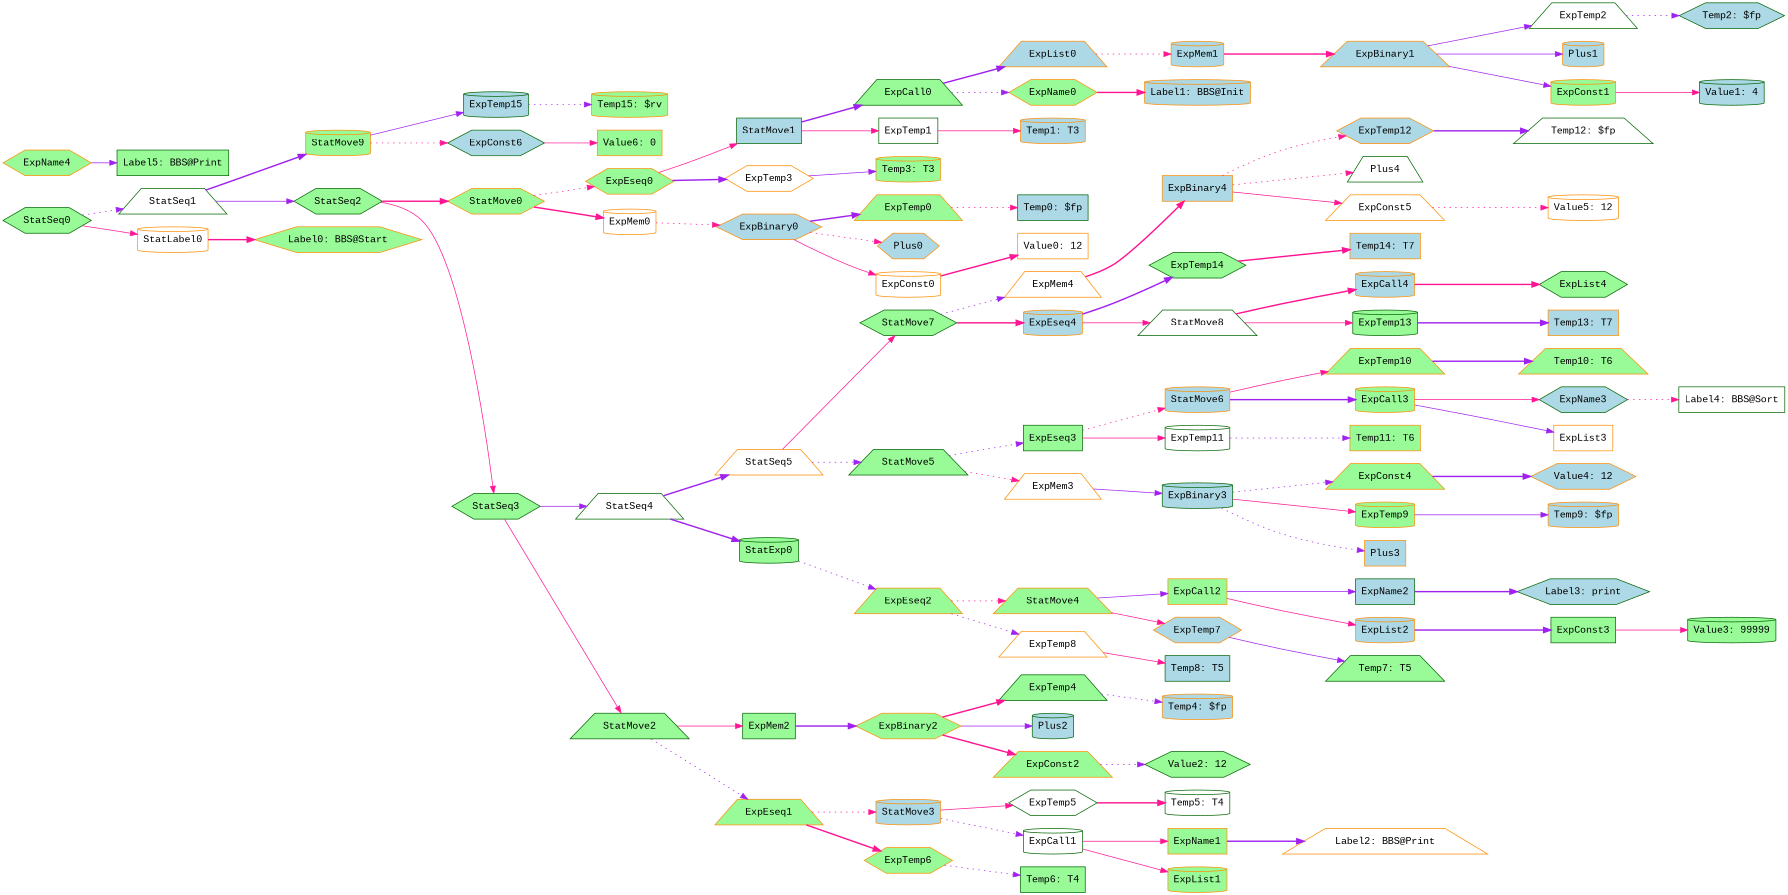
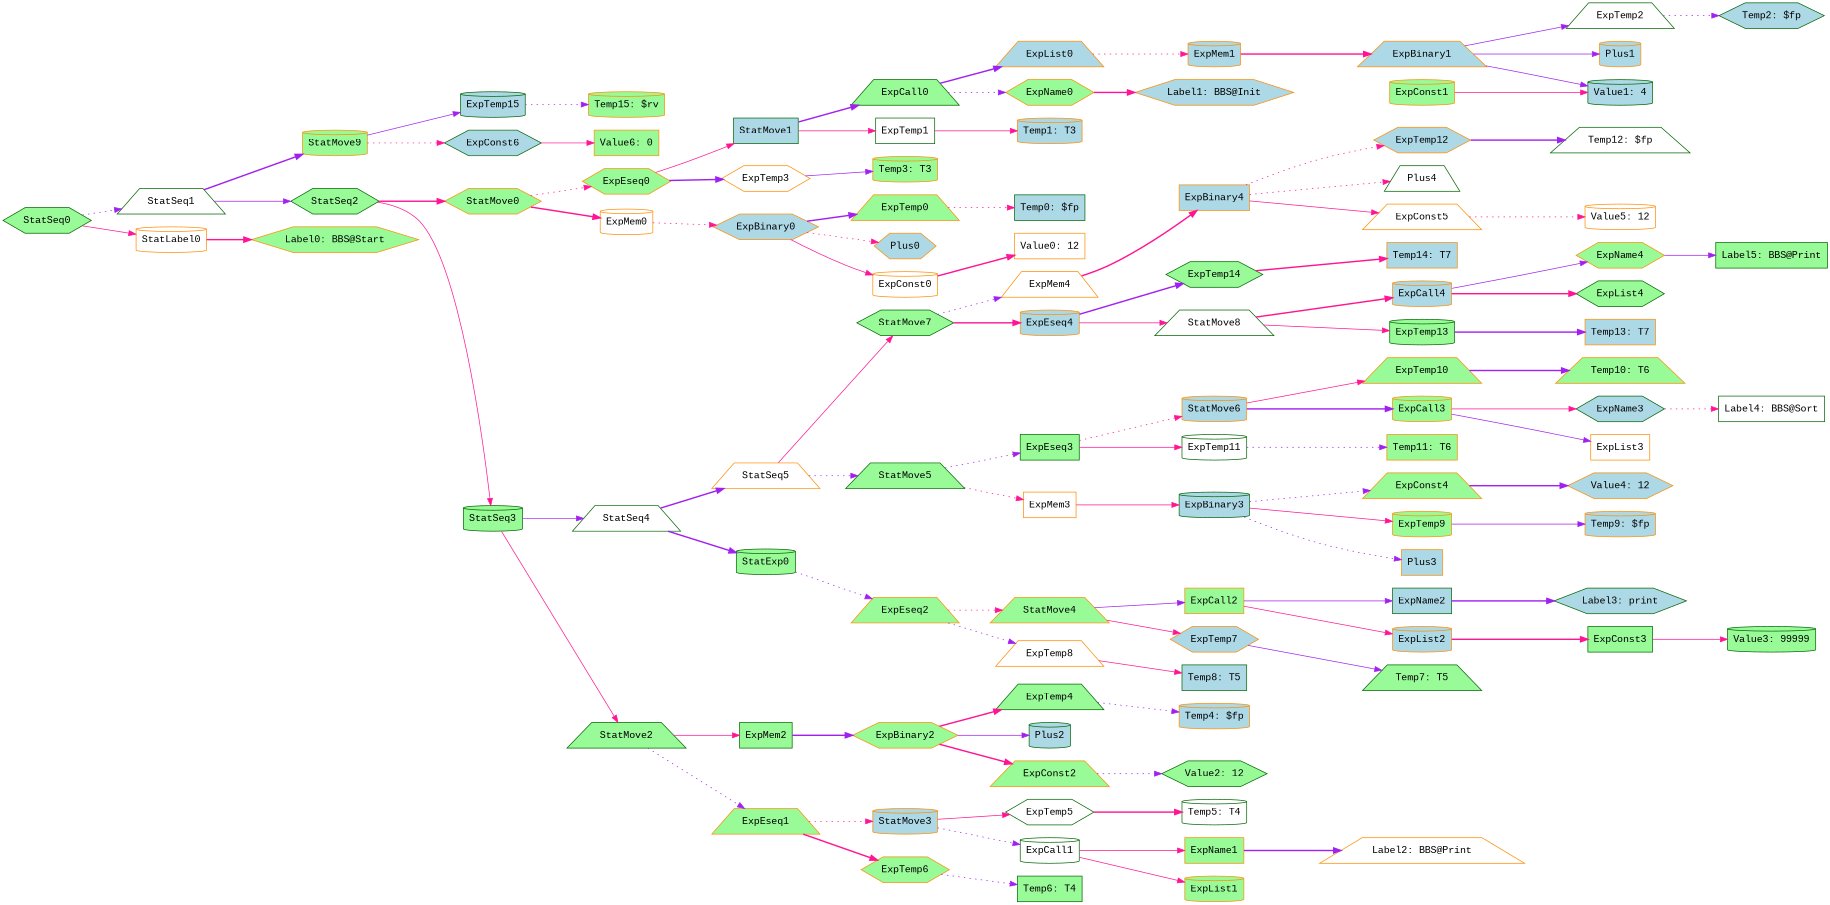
(1497, 76) -> (1533, 75)
(1197, 92) -> (1214, 92)
none -> (1516, 276)
(1053, 486) -> (1050, 505)
(1124, 491) -> (1124, 505)
(496, 506) -> (493, 518)
(1479, 630) -> (1516, 639)
